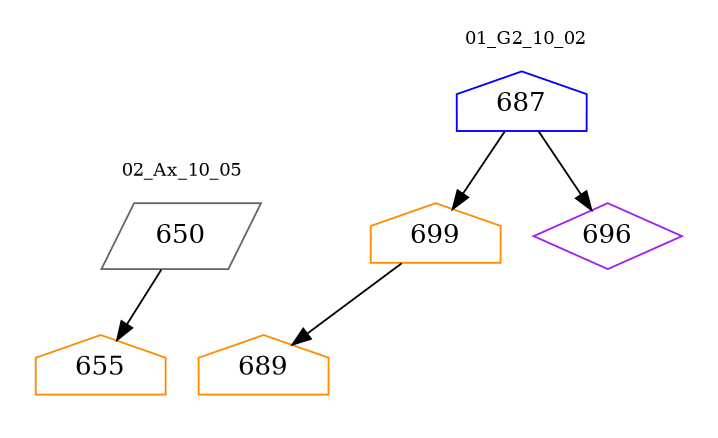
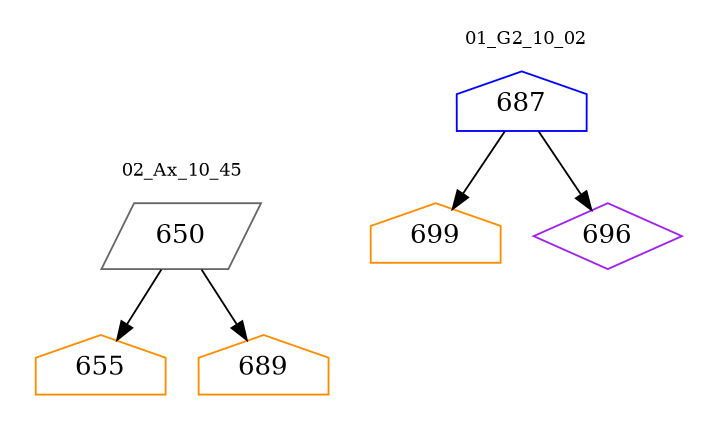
(182, 171) -> (182, 171)
(355, 298) -> (219, 297)
